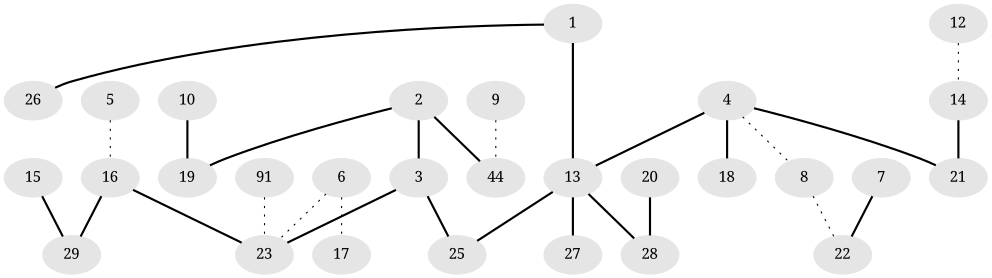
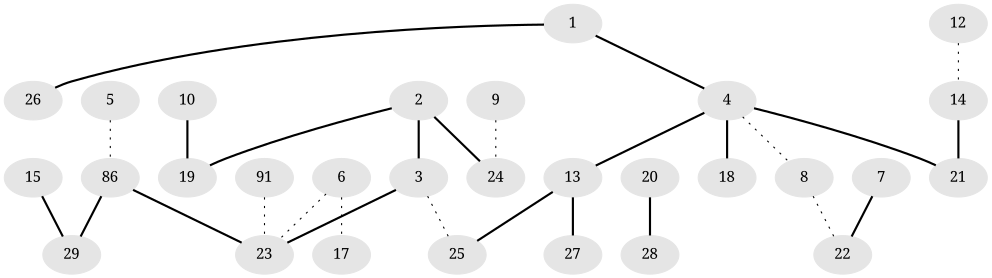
(573, 101) -> (650, 62)
(110, 178) -> (110, 178)
(496, 178) -> (496, 178)
(438, 216) -> (438, 216)
(611, 216) -> none
